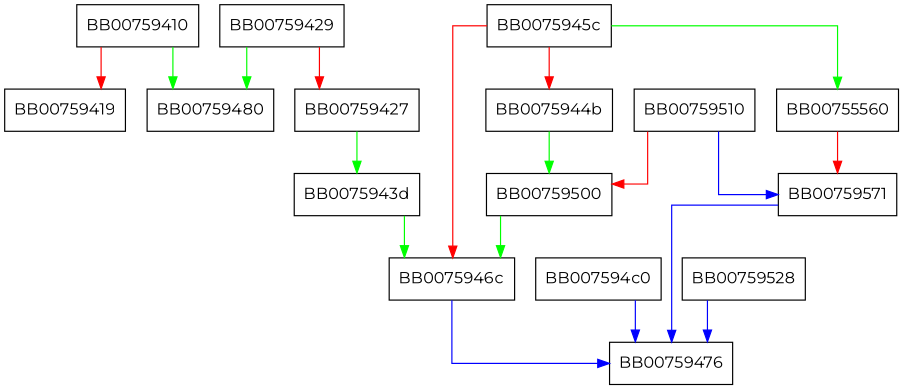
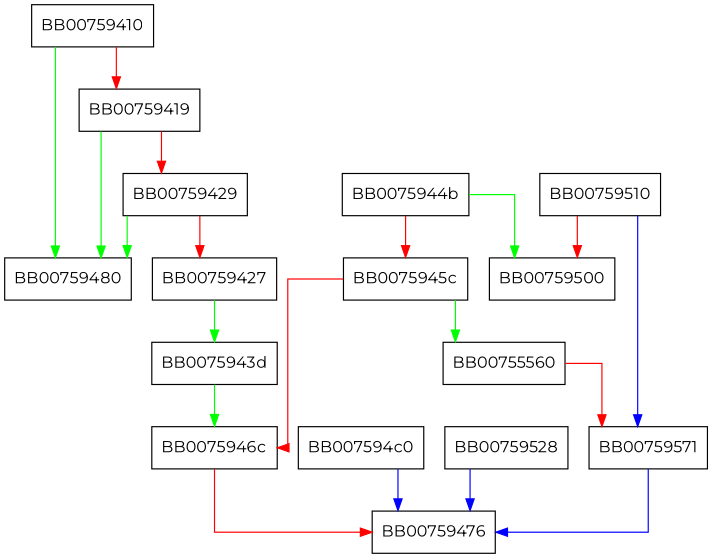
(549, 62) -> (406, 231)
none -> (161, 146)
none -> (101, 189)
(501, 231) -> none
(493, 363) -> (256, 532)
